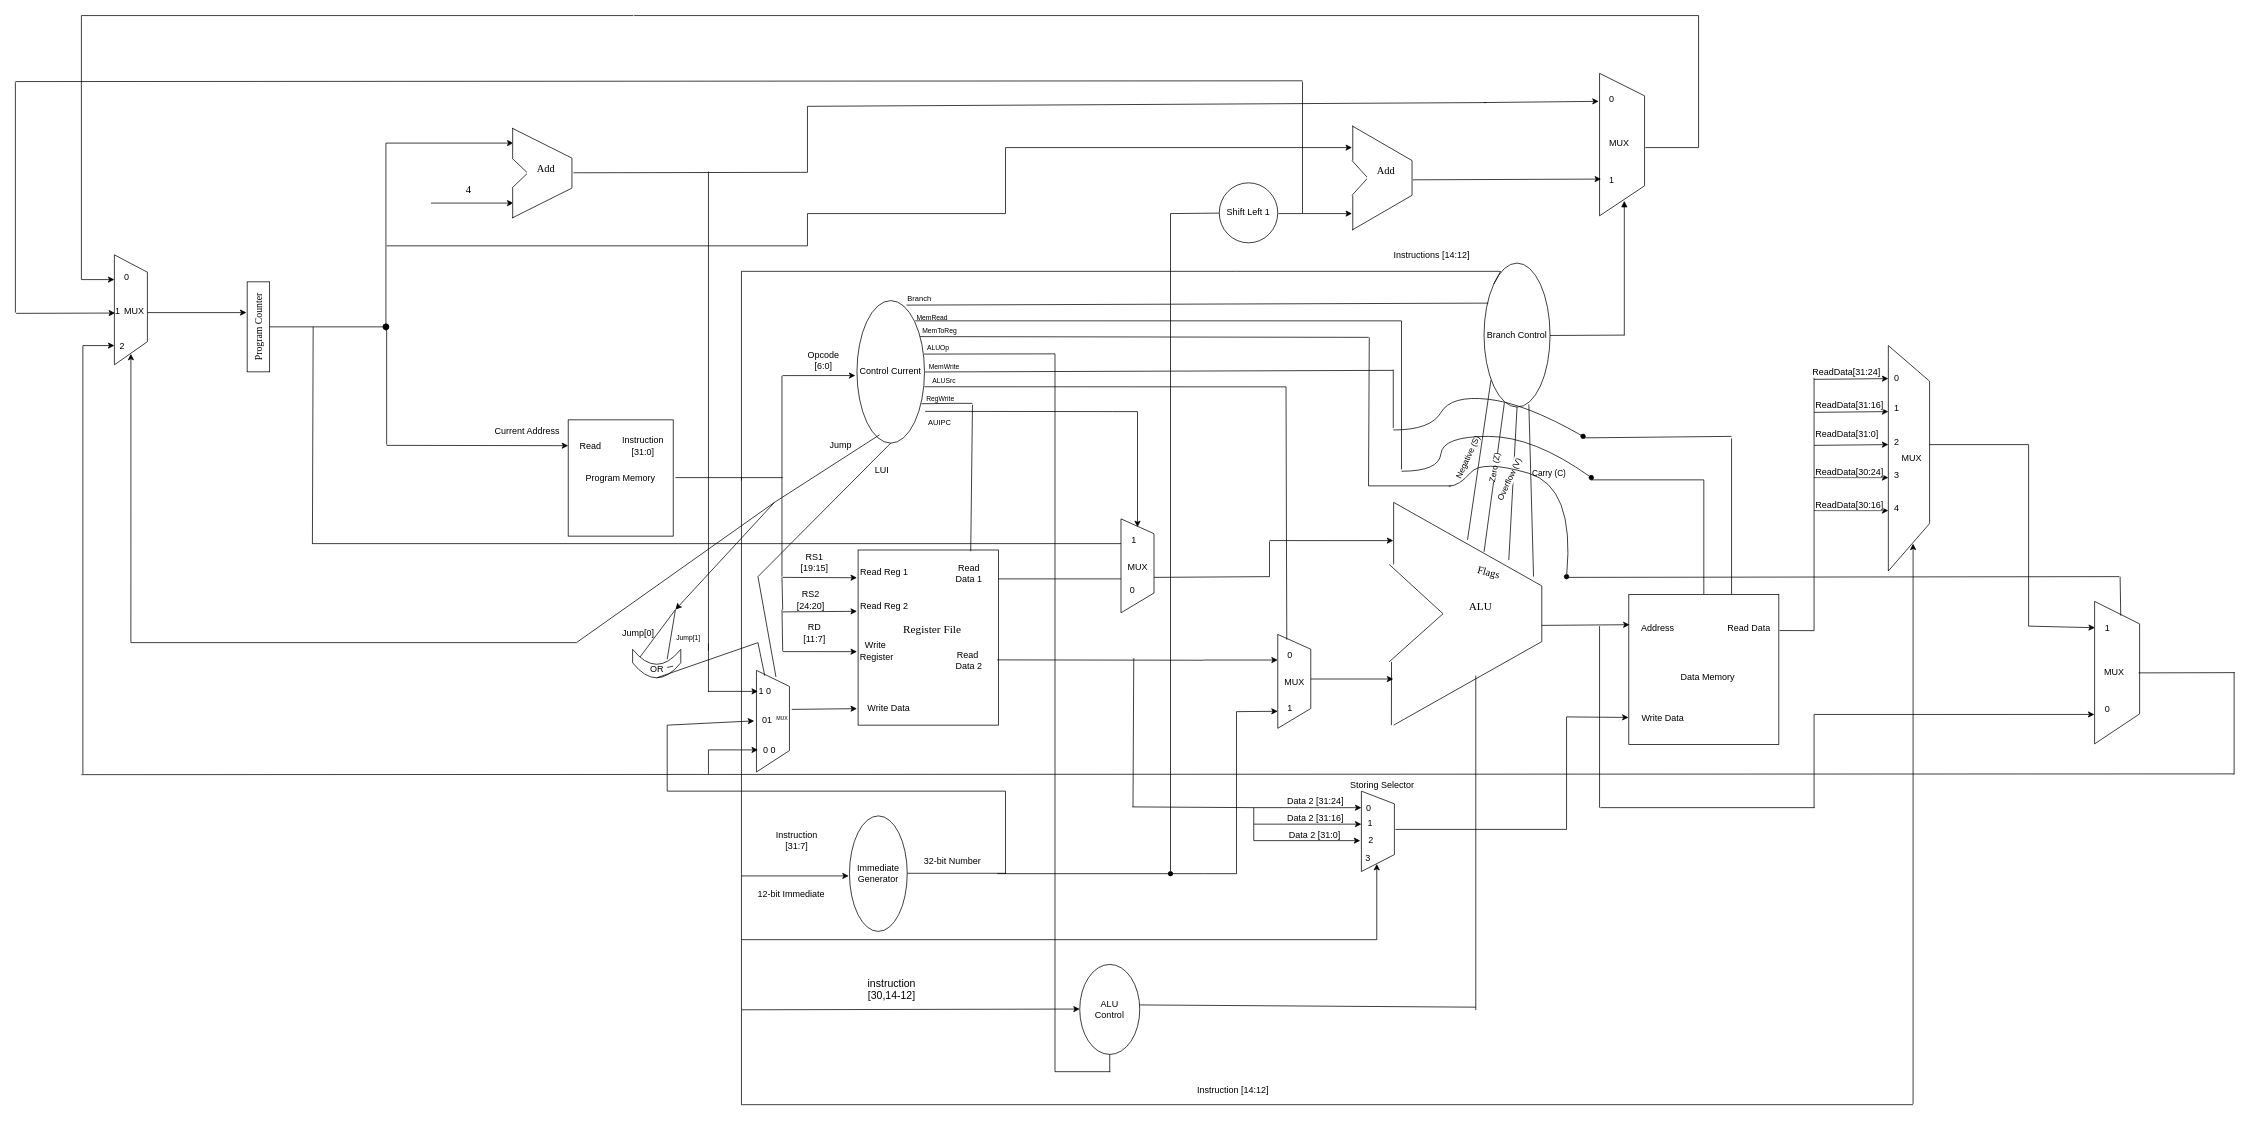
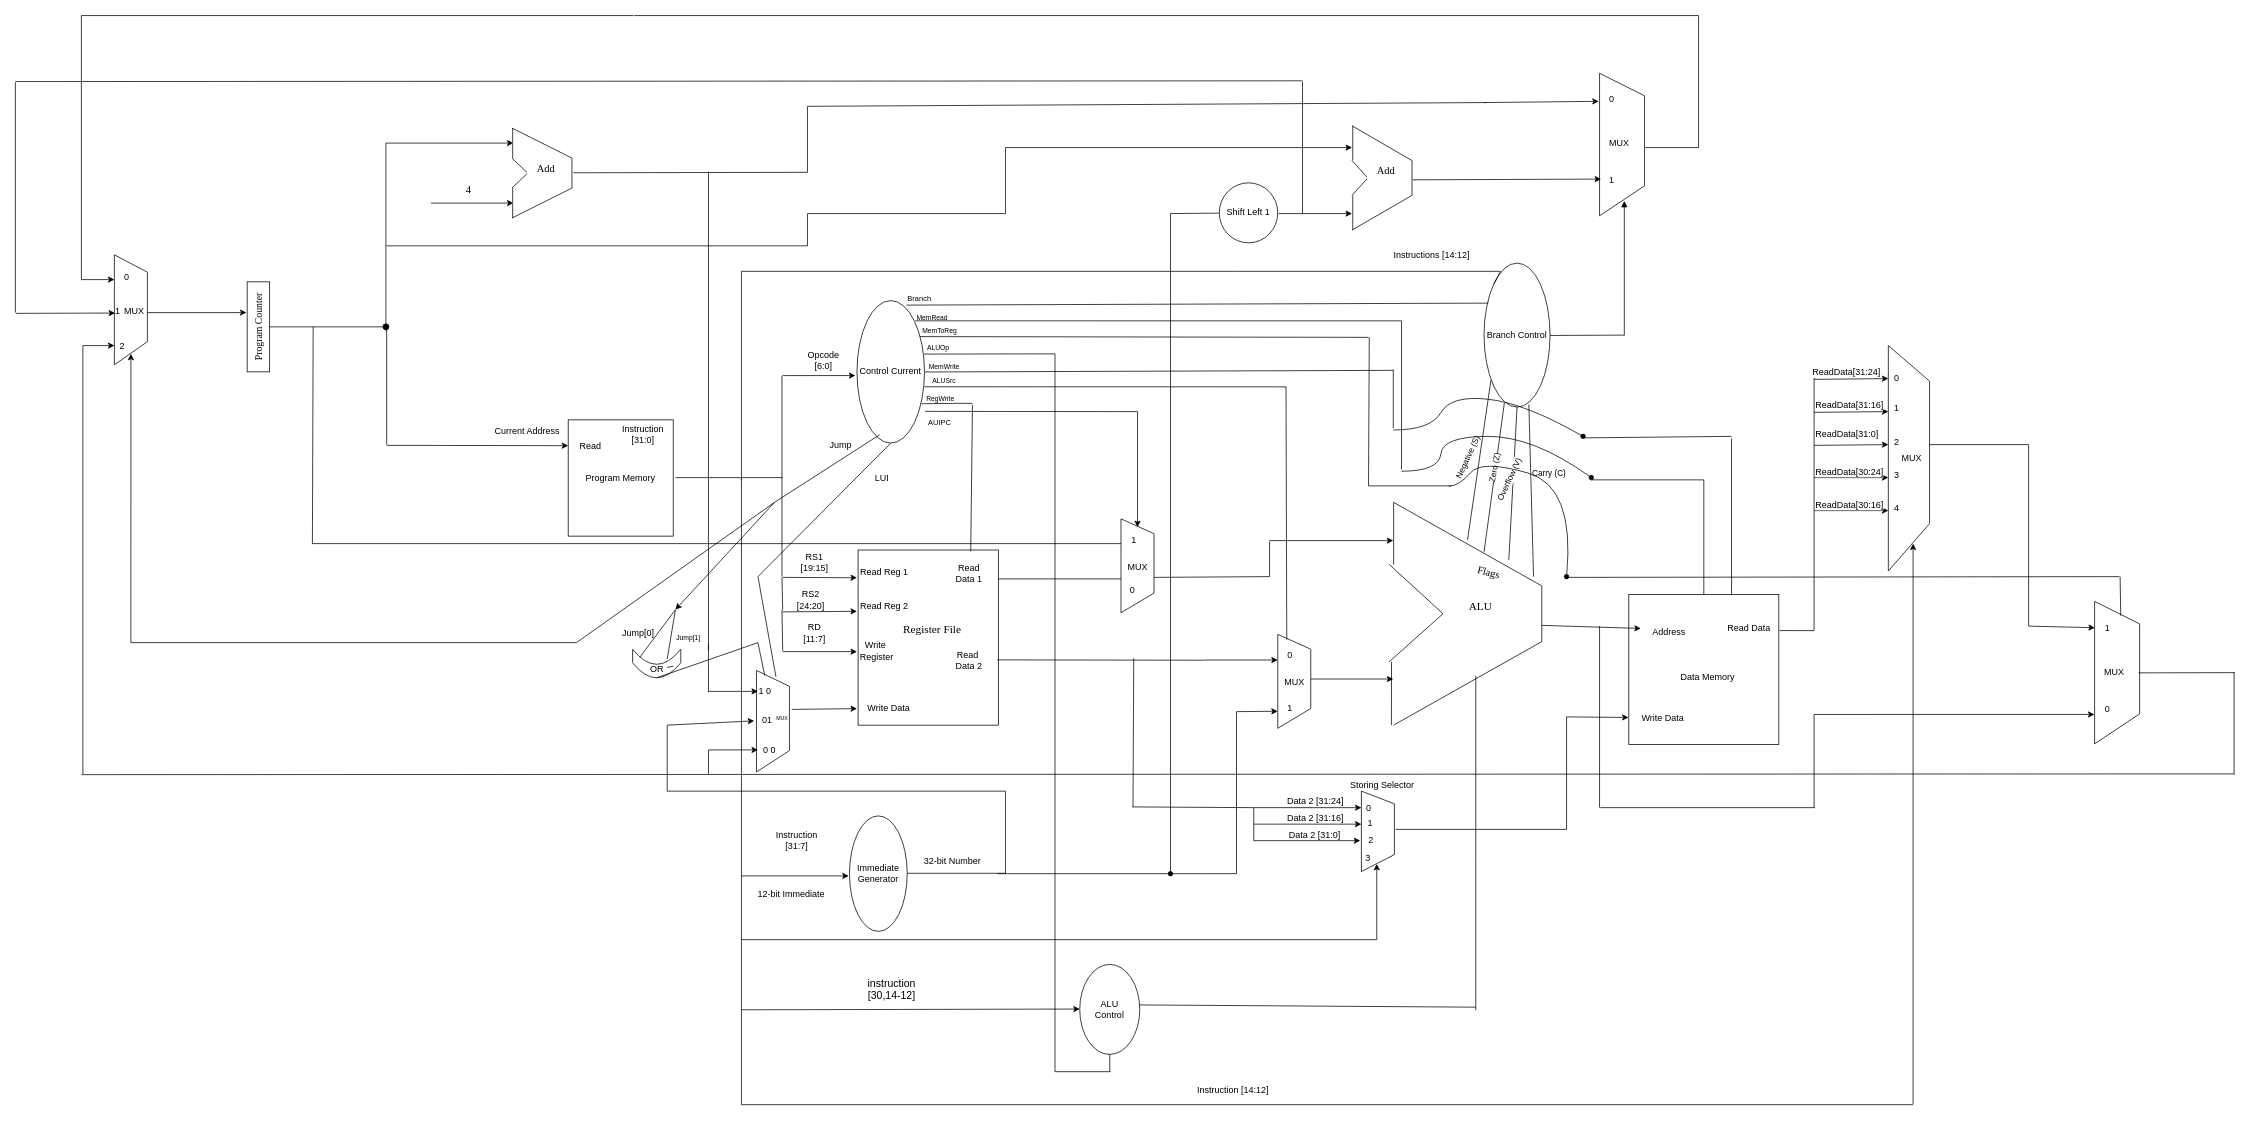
(643, 446) -> (643, 435)
(882, 470) -> (882, 478)
(1659, 628) -> (1670, 632)
